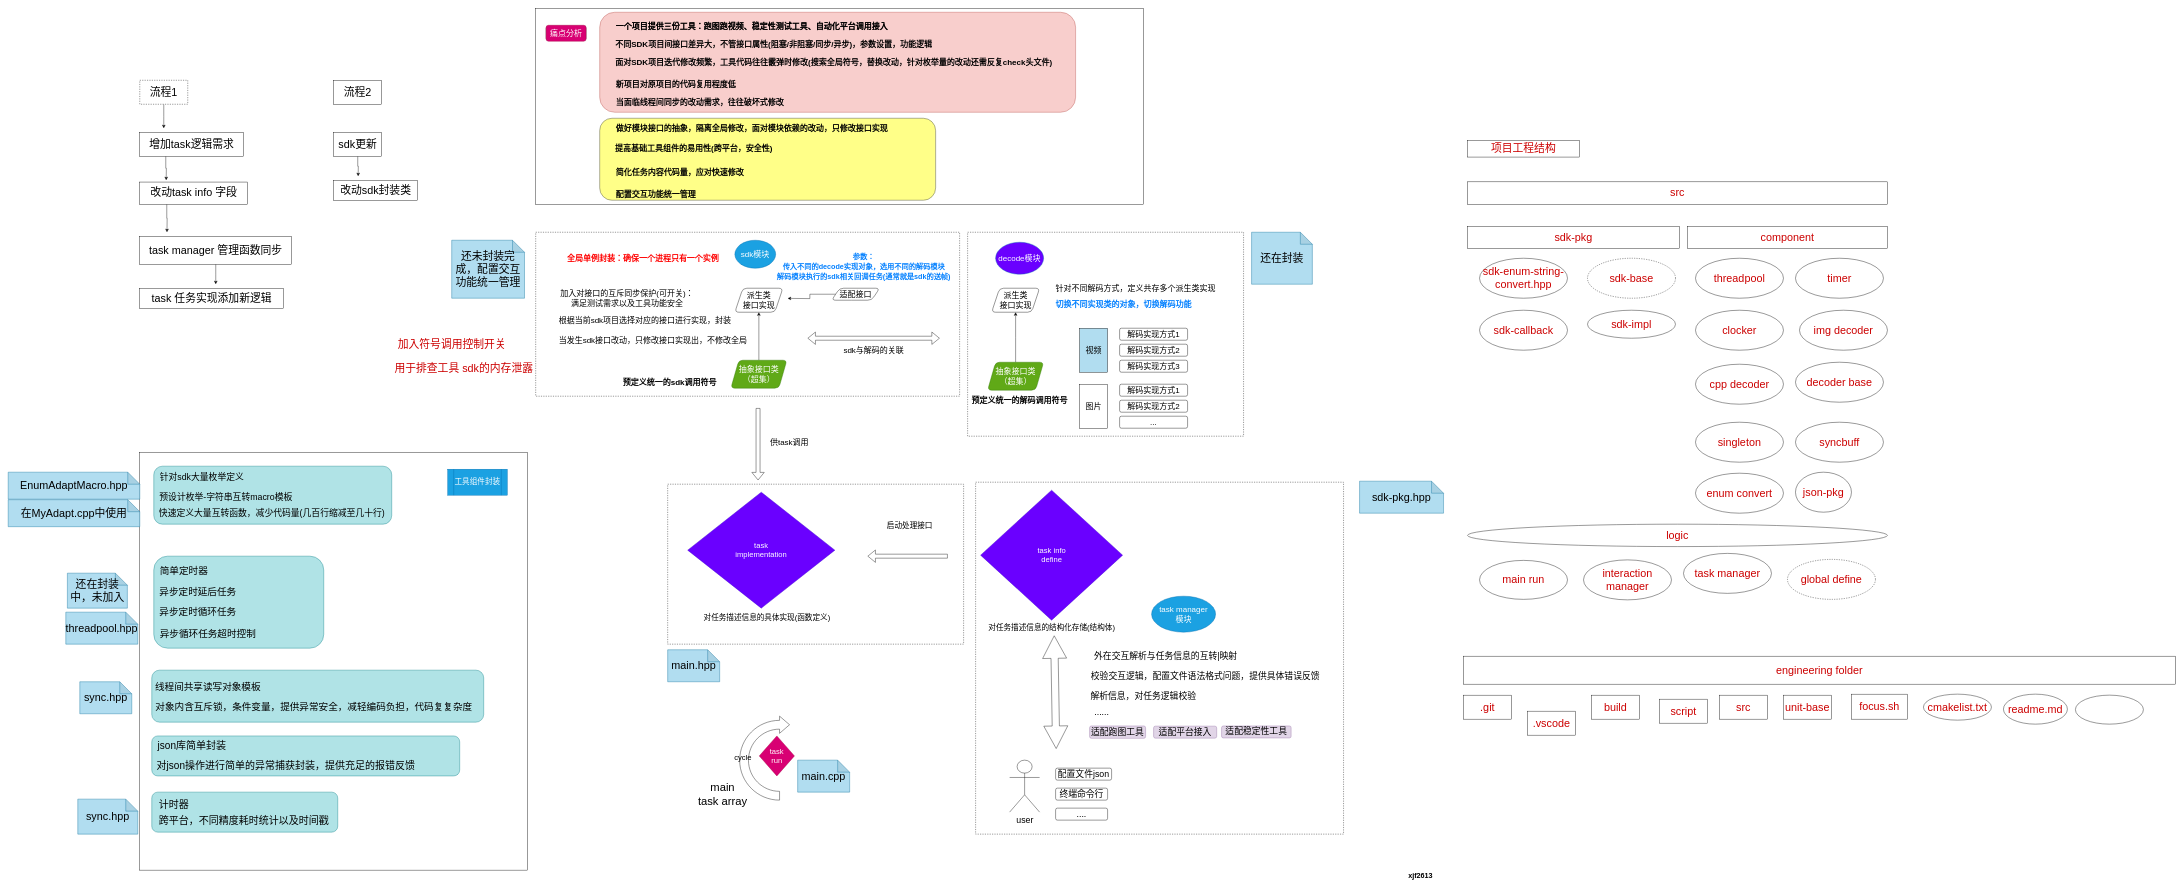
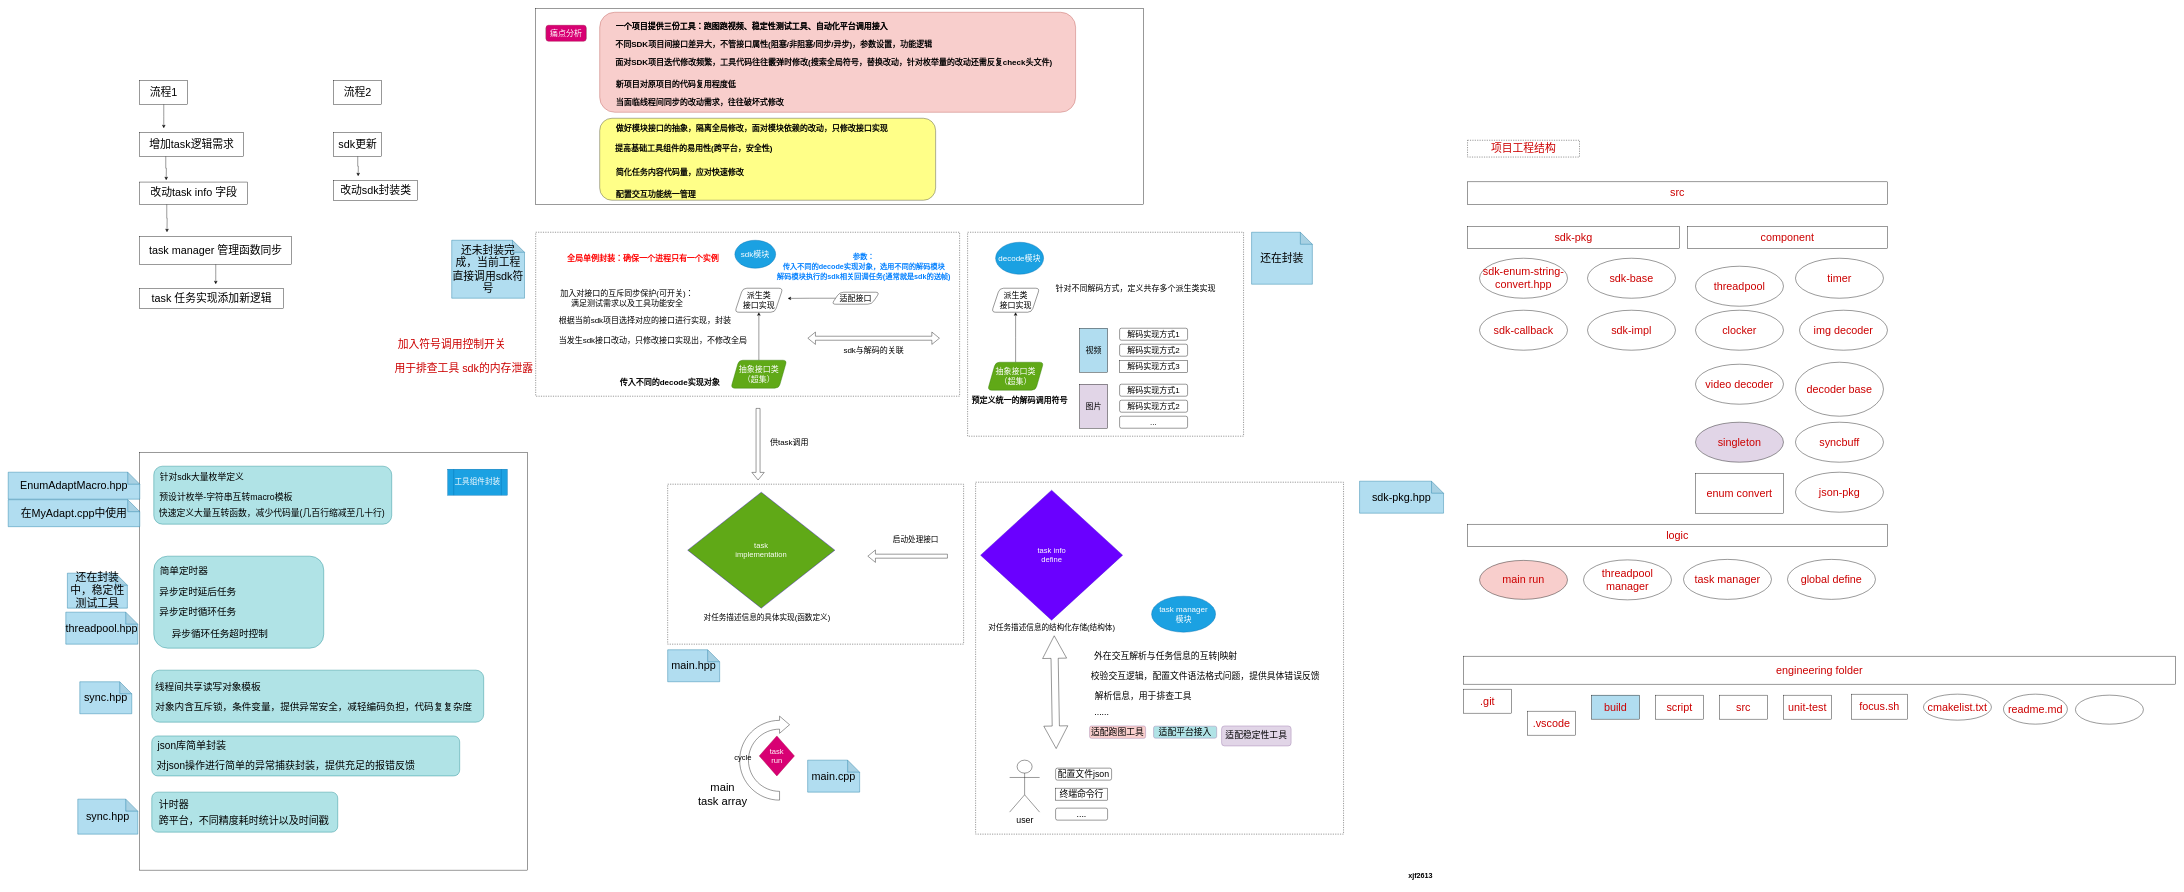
(164, 92) -> (164, 92)
(1524, 149) -> (1524, 149)
(1020, 258) -> (1020, 258)
(488, 269) -> (488, 269)
(1632, 278) -> (1632, 278)
(1740, 278) -> (1740, 286)
(856, 294) -> (856, 298)
(1124, 304) -> none
(1632, 324) -> (1632, 330)
(1154, 366) -> (1154, 366)
(670, 382) -> (670, 382)
(1840, 382) -> (1840, 389)
(1740, 384) -> (1740, 384)
(1094, 406) -> (1094, 406)
(1740, 442) -> (1740, 442)
(1824, 492) -> (1840, 492)
(1740, 493) -> (1740, 493)
(910, 526) -> (916, 540)
(1678, 535) -> (1678, 535)
(761, 550) -> (761, 550)
(1728, 573) -> (1728, 579)
(1832, 579) -> (1832, 579)
(1524, 580) -> (1524, 580)
(1628, 580) -> (1628, 580)
(97, 591) -> (97, 591)
(208, 634) -> (220, 634)
(1144, 696) -> (1144, 696)
(1488, 707) -> (1488, 701)
(1616, 707) -> (1616, 707)
(1808, 707) -> (1808, 707)
(1684, 711) -> (1680, 707)
(1118, 732) -> (1118, 732)
(1185, 732) -> (1185, 732)
(1257, 732) -> (1257, 736)
(824, 776) -> (834, 776)
(1082, 794) -> (1082, 794)
